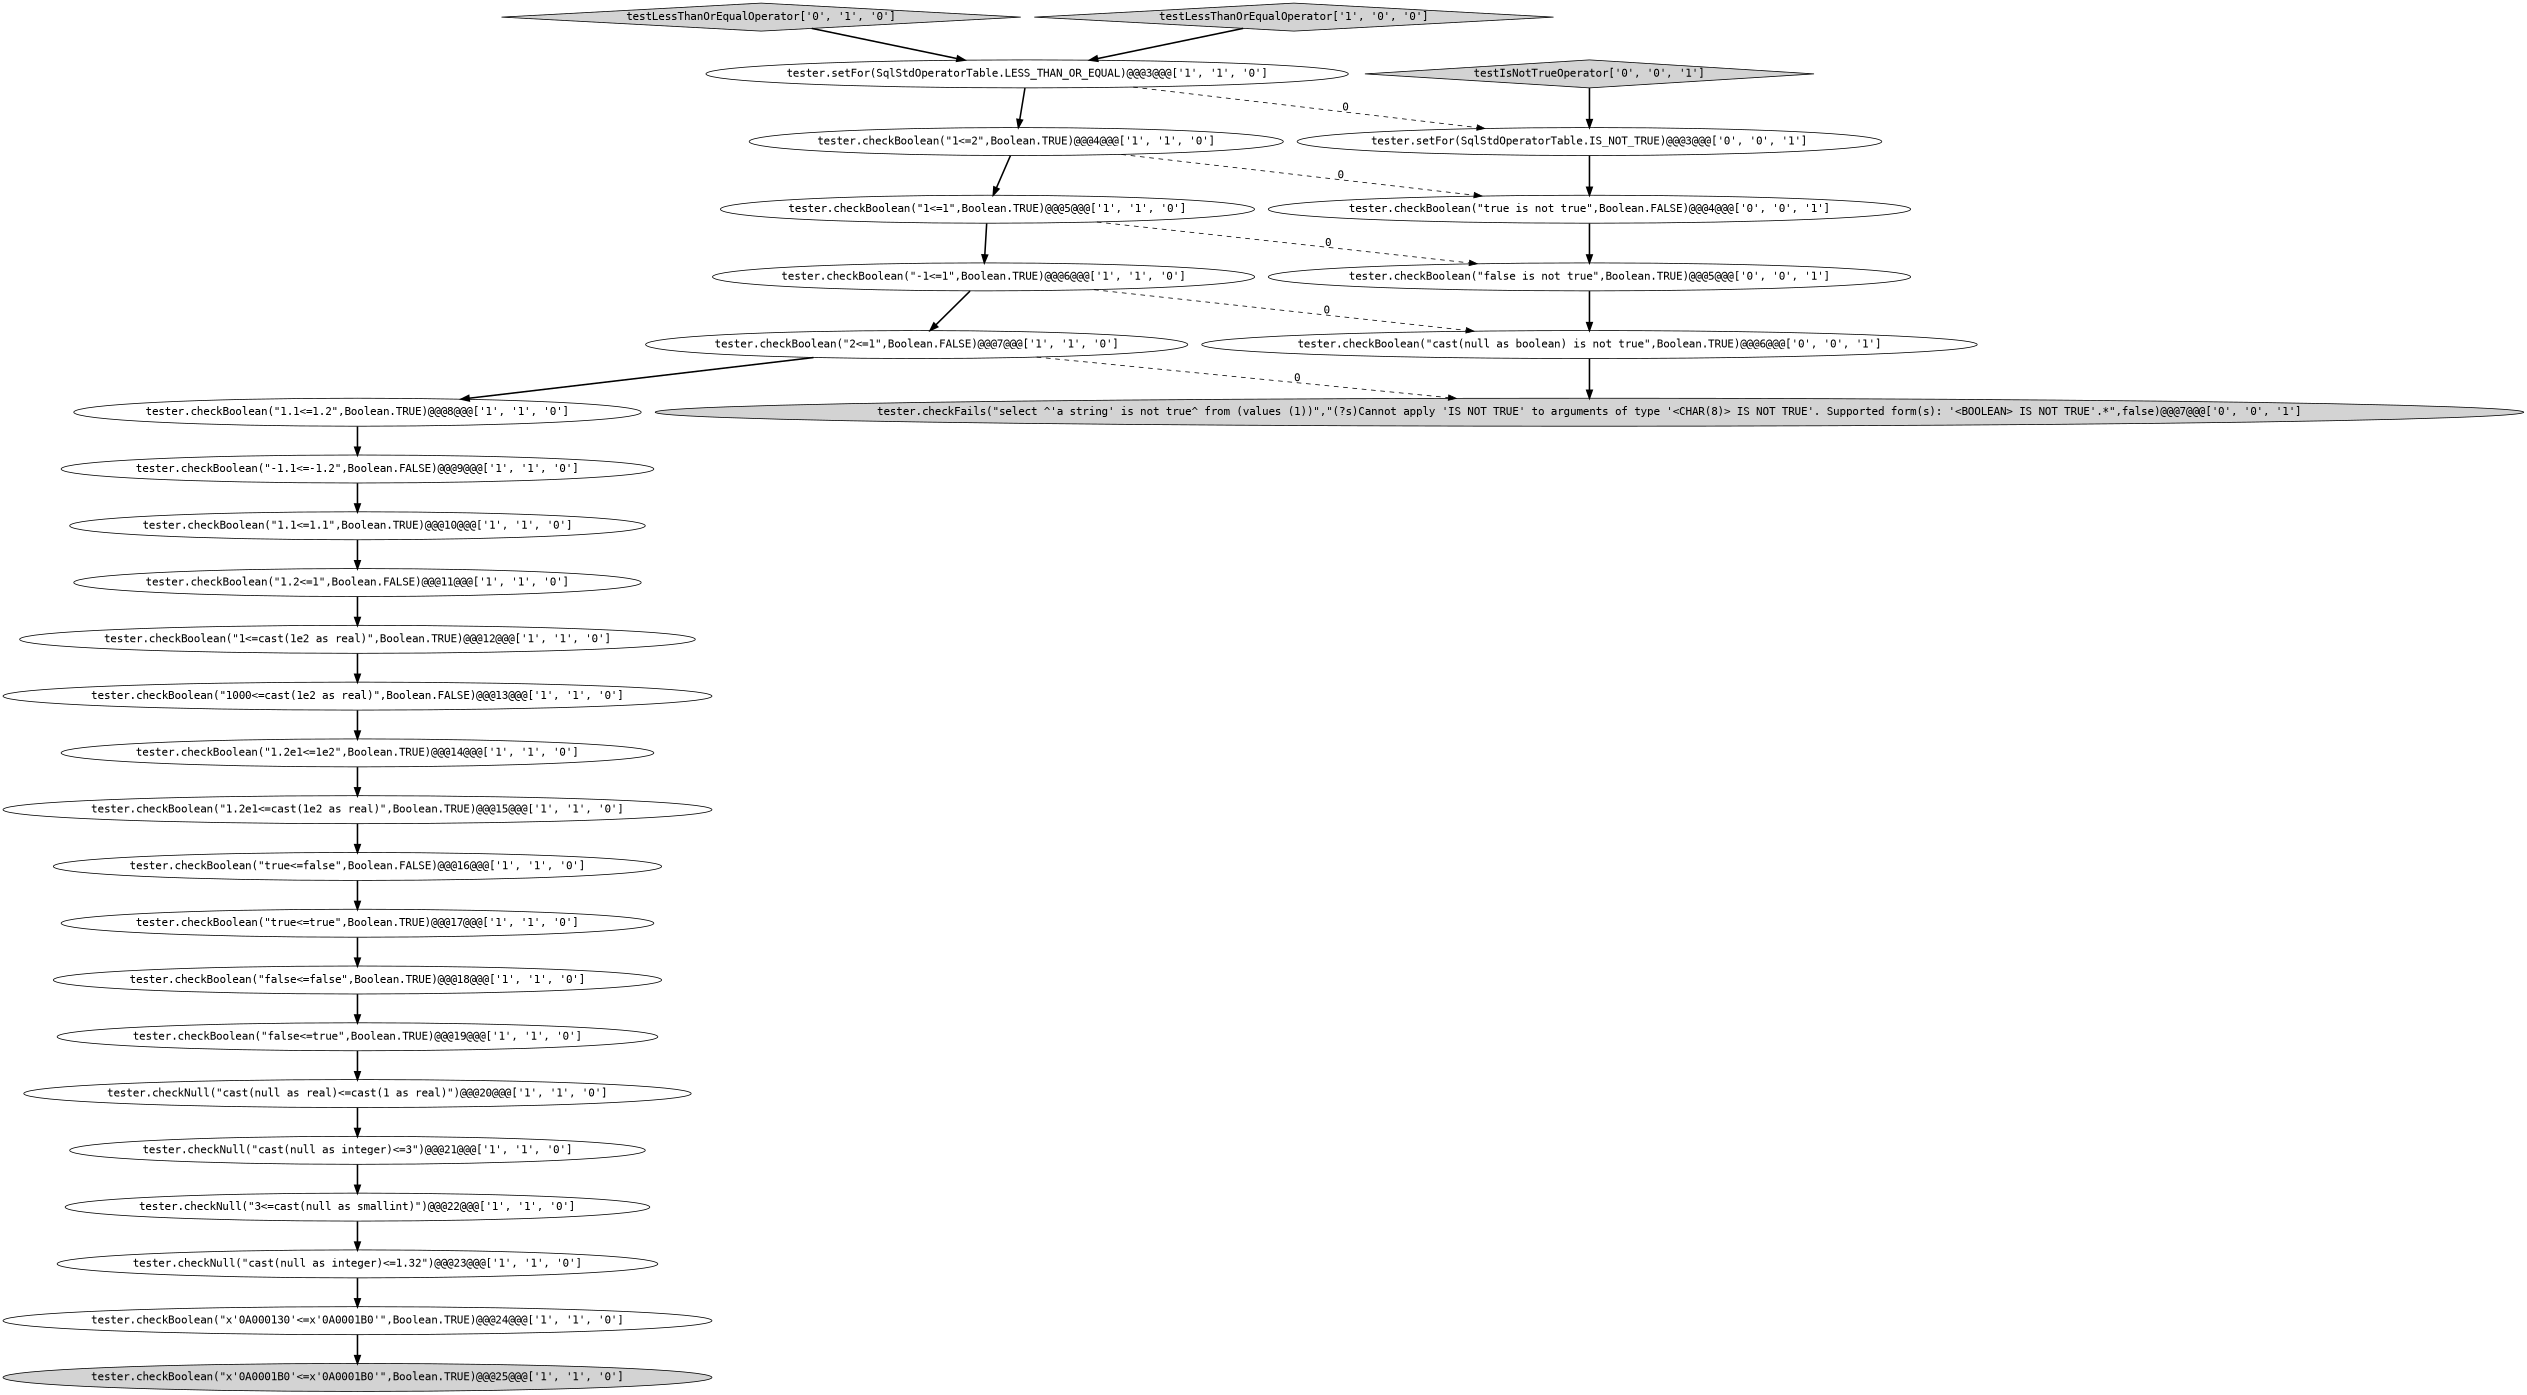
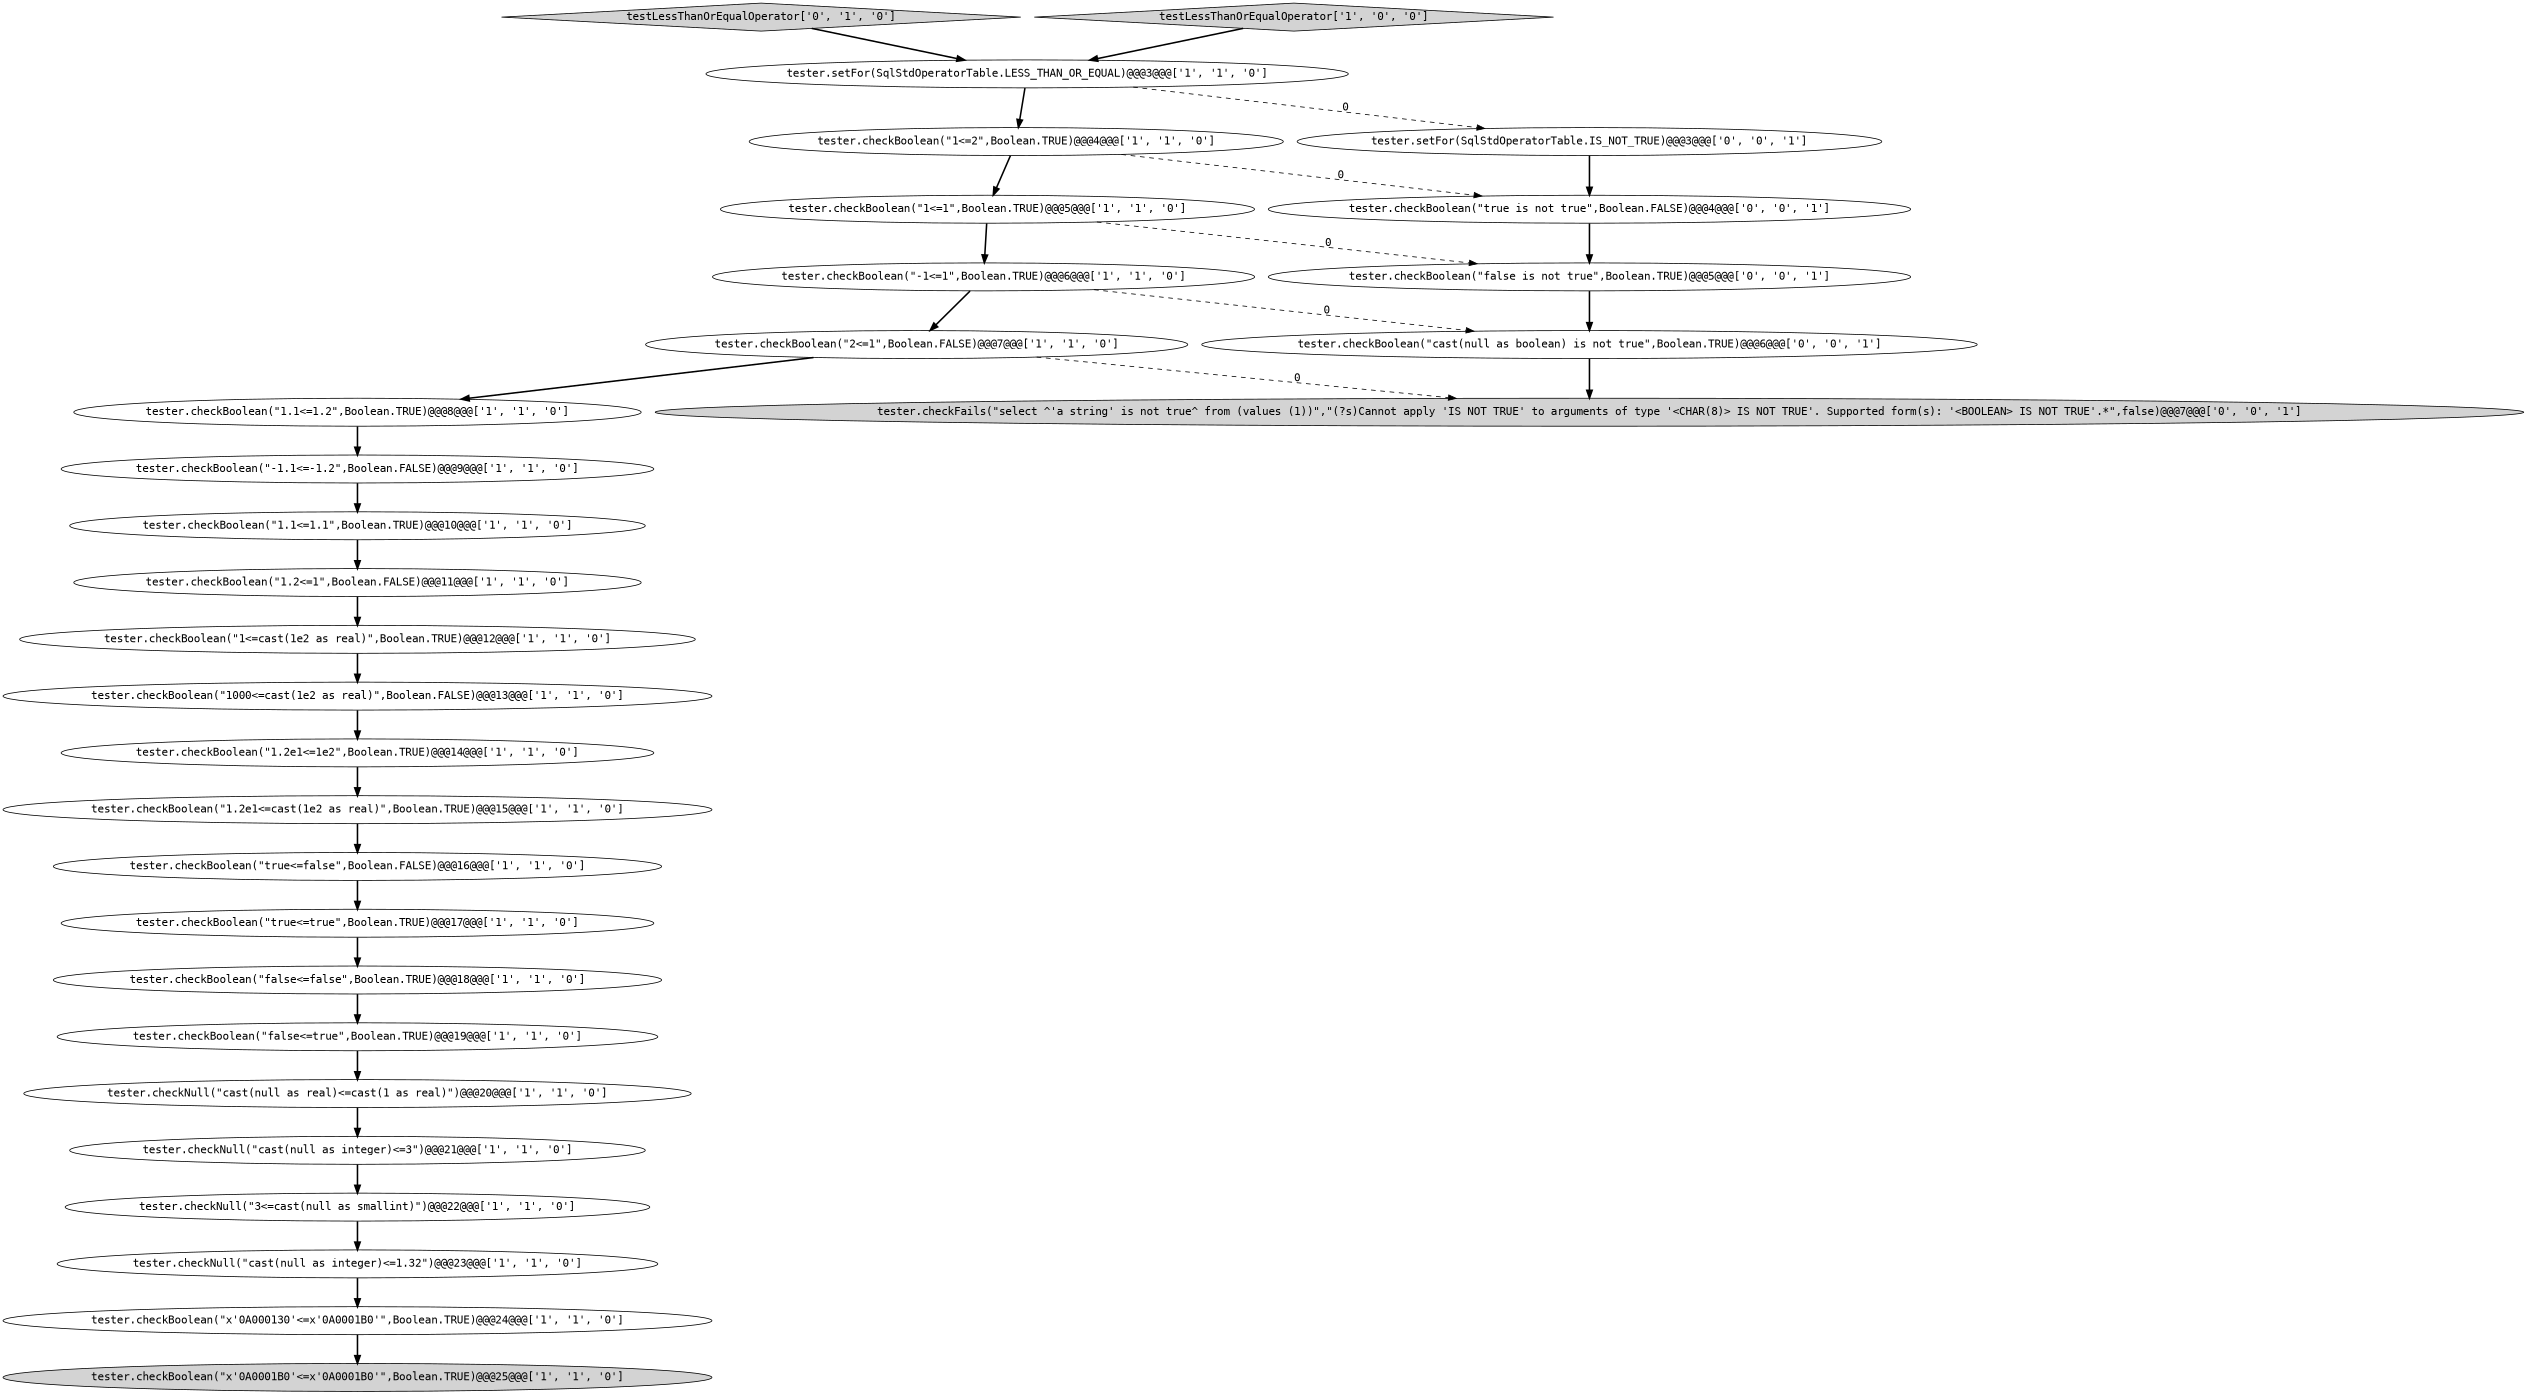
(1589, 74) -> none
